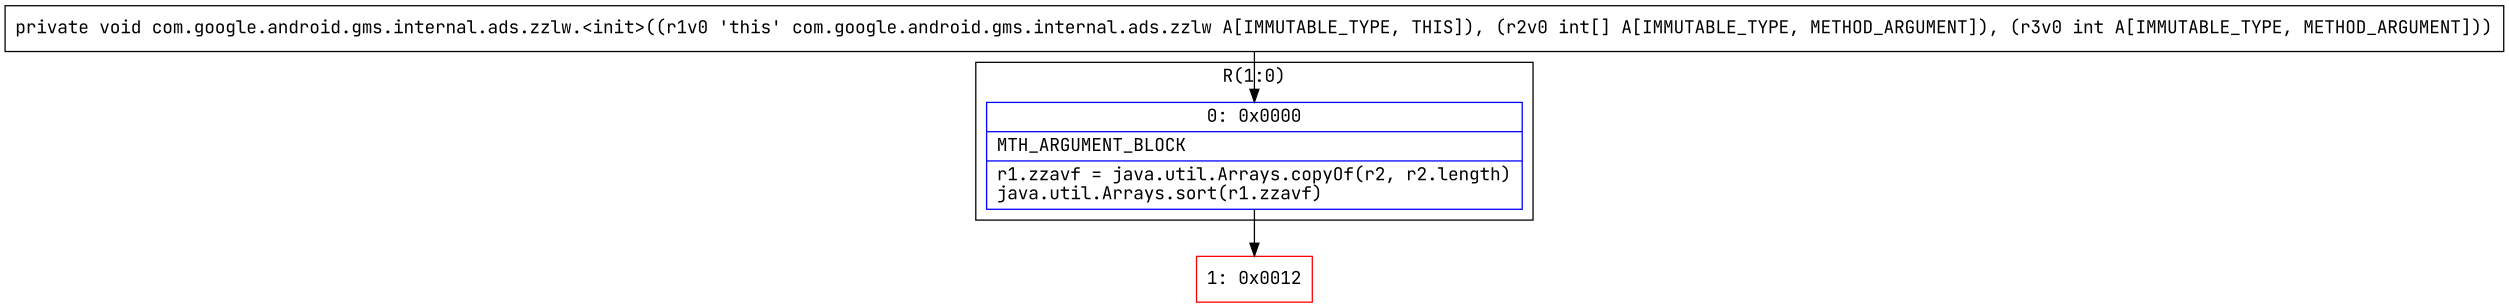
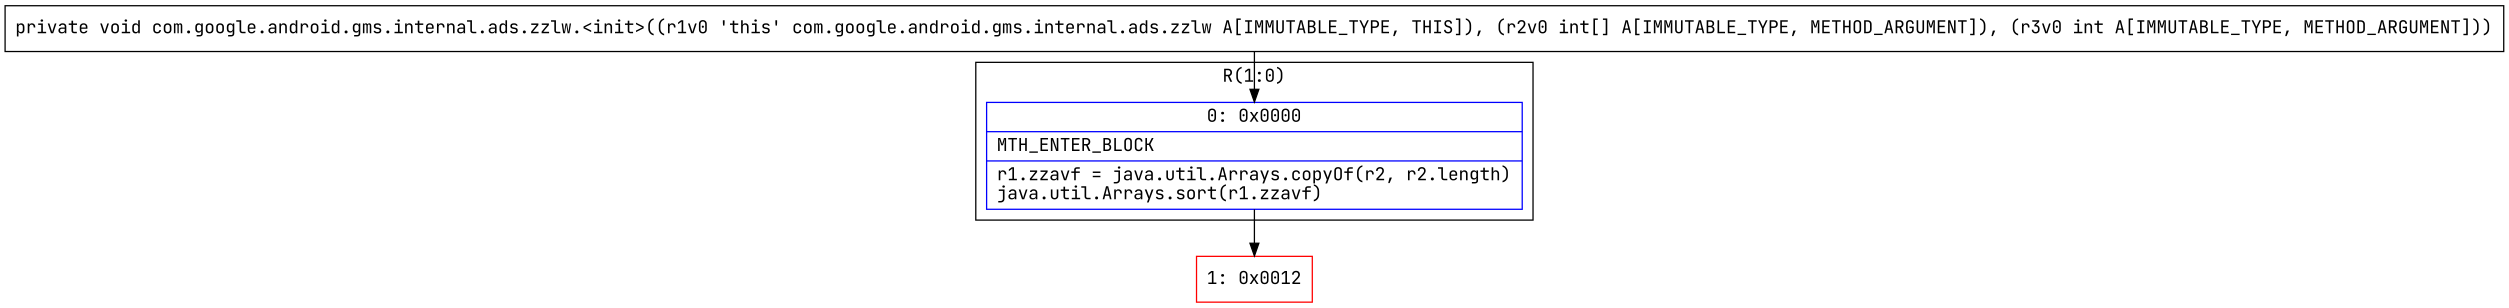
(1092, 146) -> (1076, 146)
